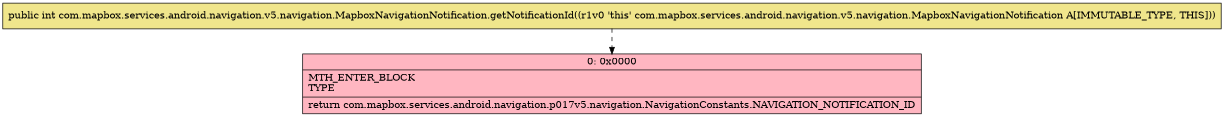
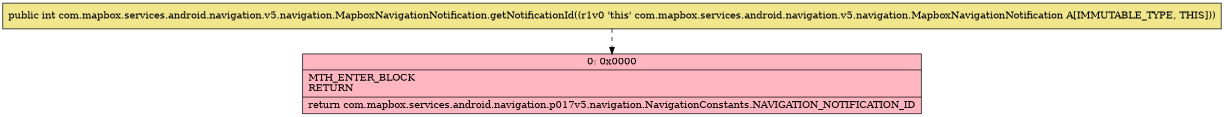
(322, 88) -> (331, 88)
